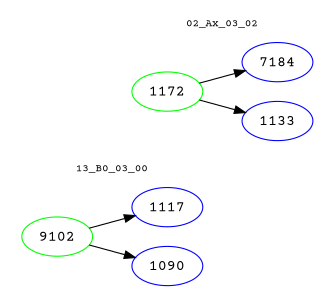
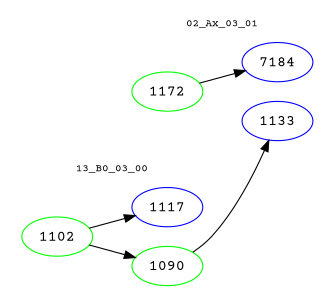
(222, 23) -> (222, 23)
(217, 105) -> (235, 206)
(57, 237) -> (57, 237)
(167, 266) -> (167, 266)
